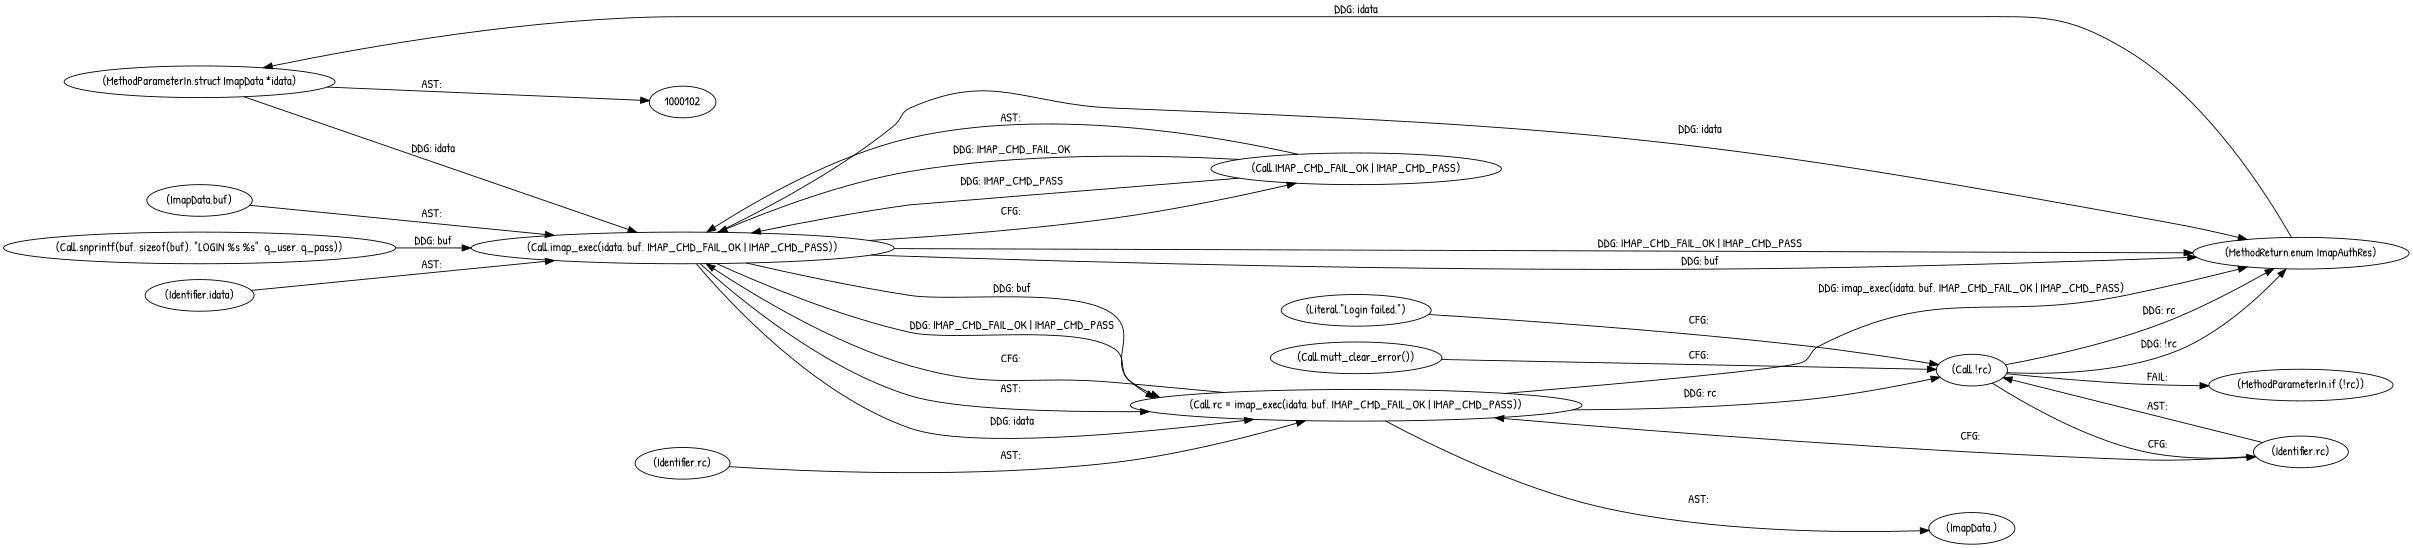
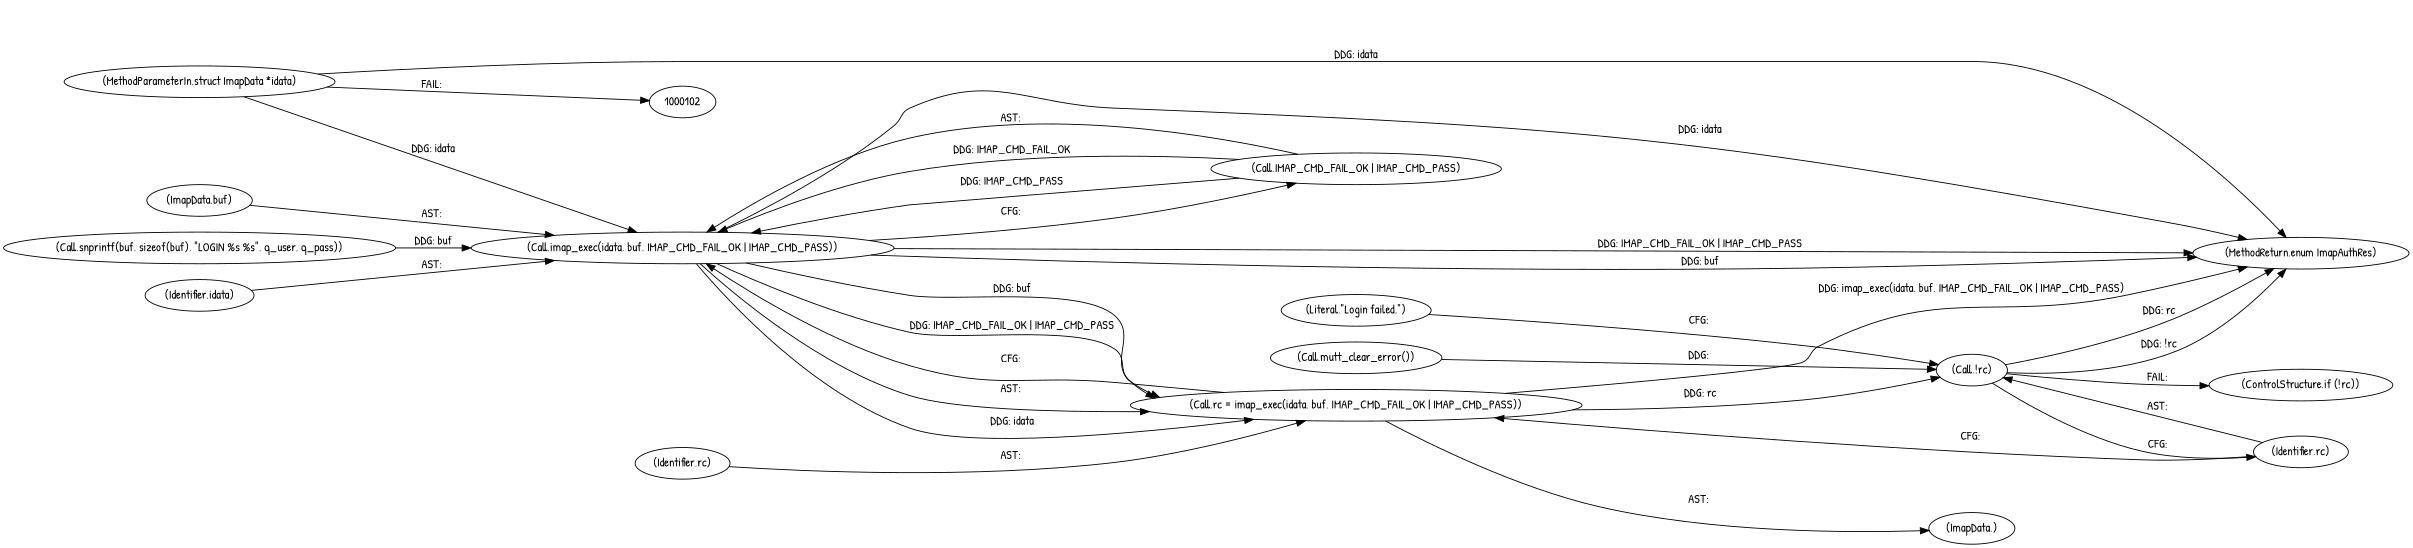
(1327, 17) -> (1325, 62)
(433, 85) -> (433, 85)
(1700, 356) -> (1700, 356)
(2301, 385) -> (2301, 385)
